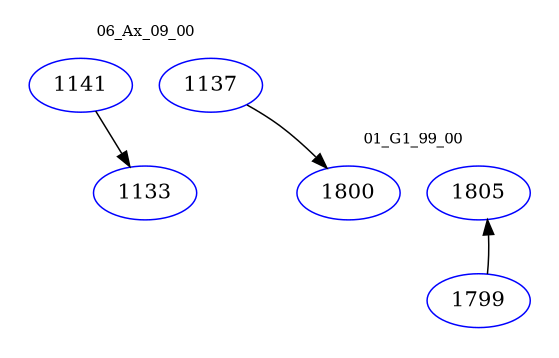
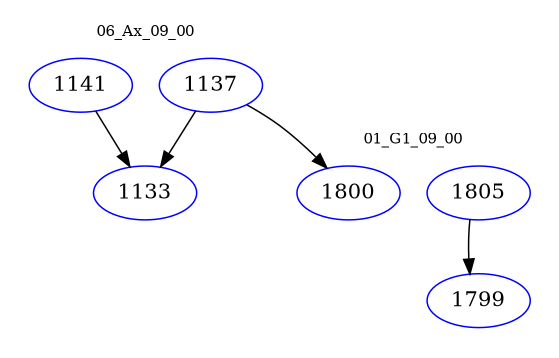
none -> (182, 132)
(414, 140) -> (414, 140)
(489, 255) -> (469, 239)
